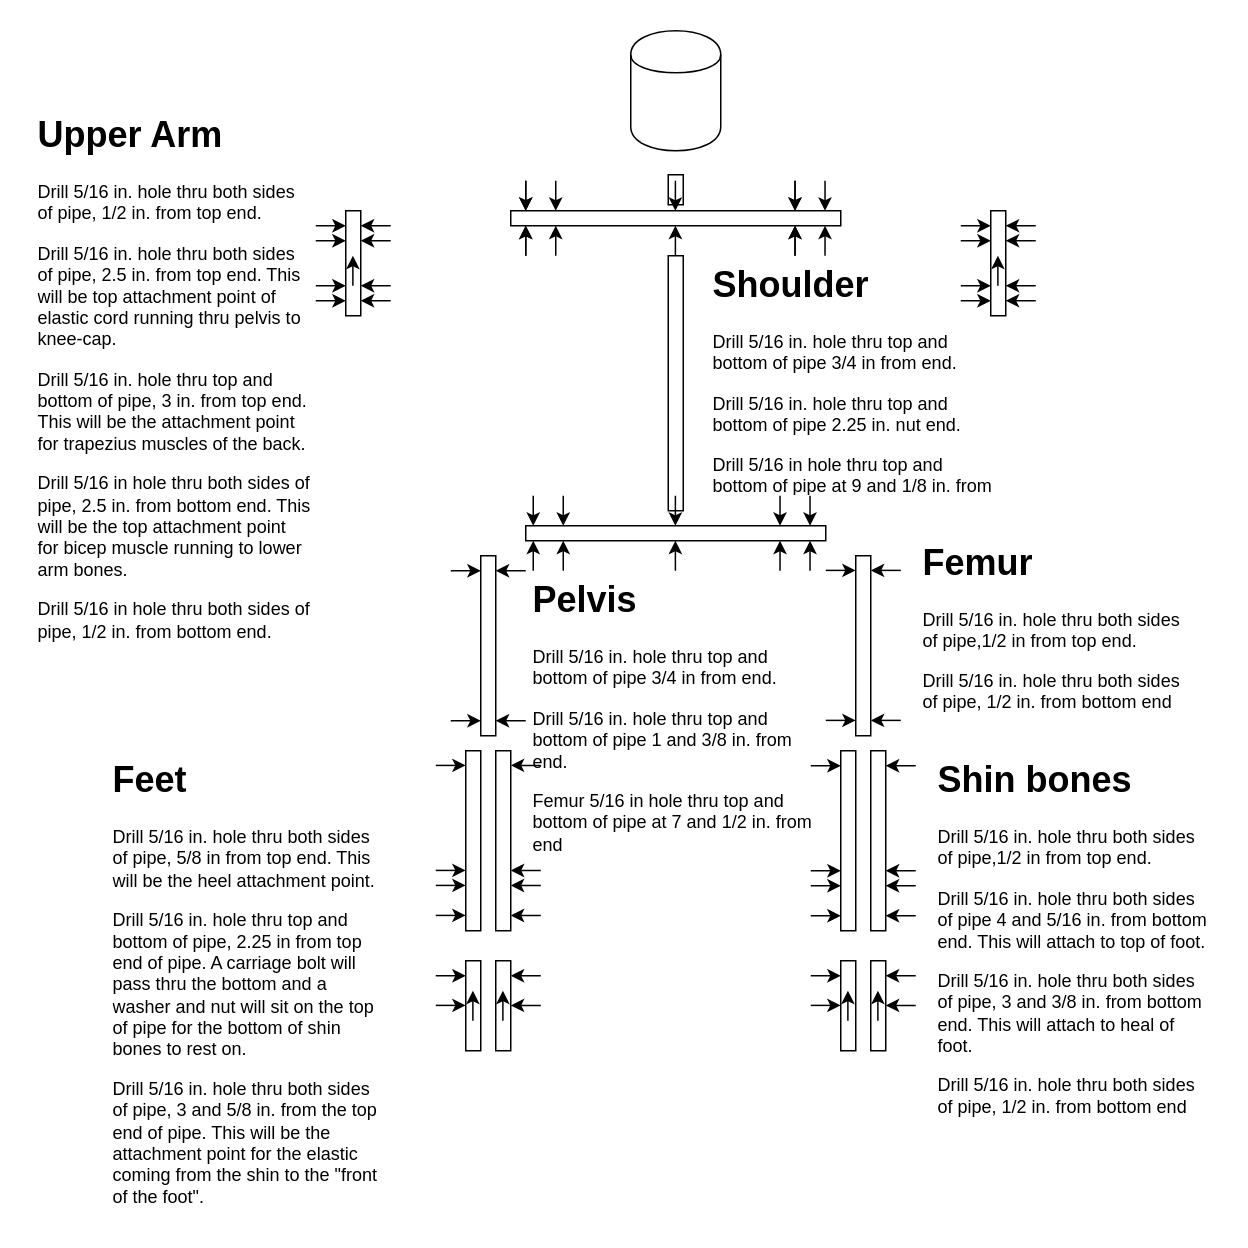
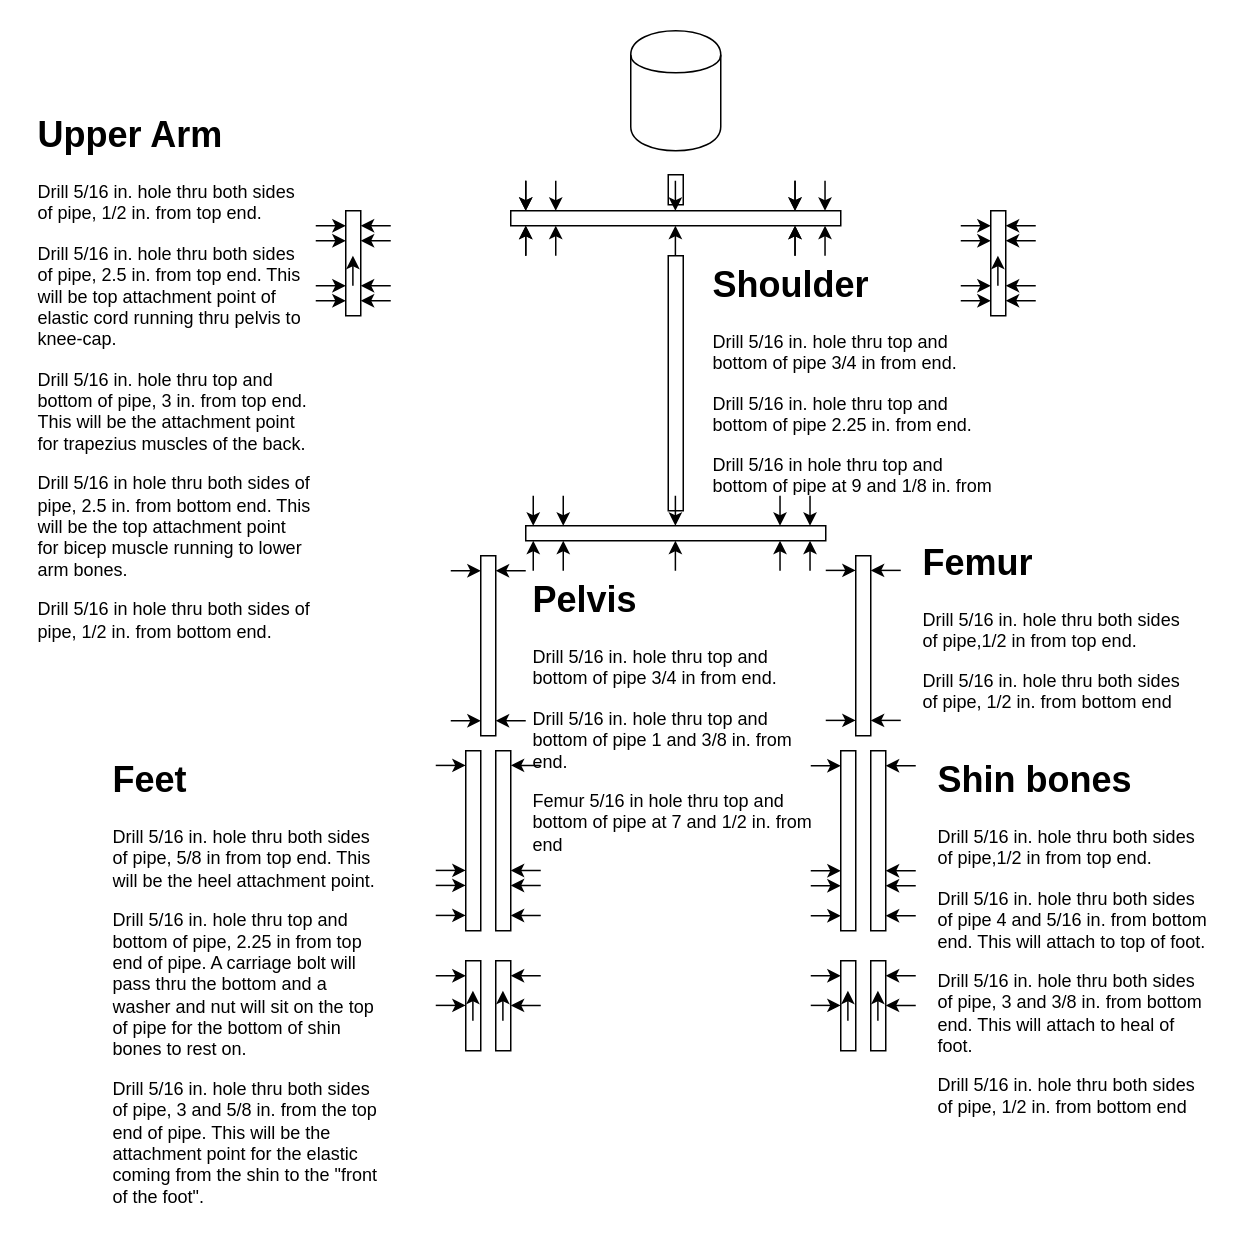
(857, 327) -> (857, 327)
